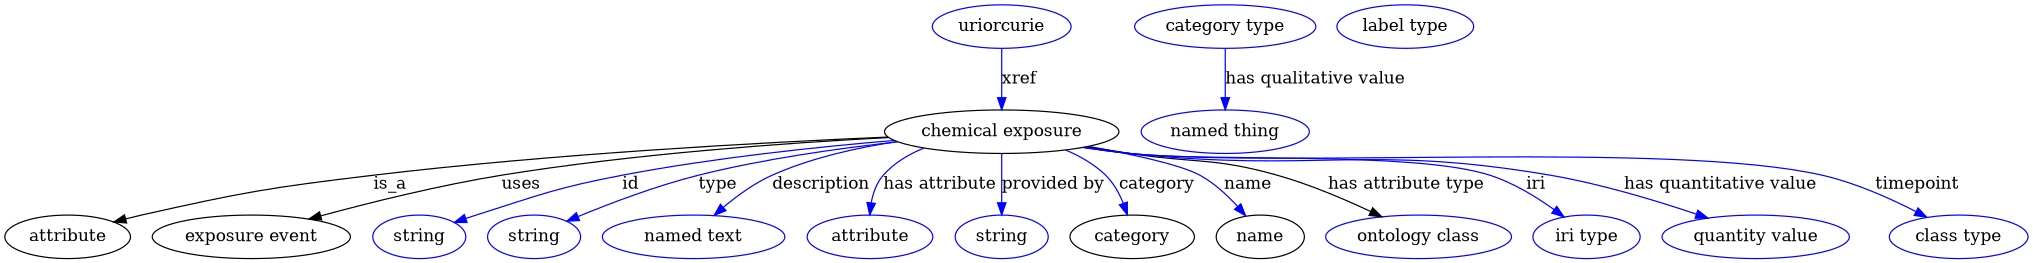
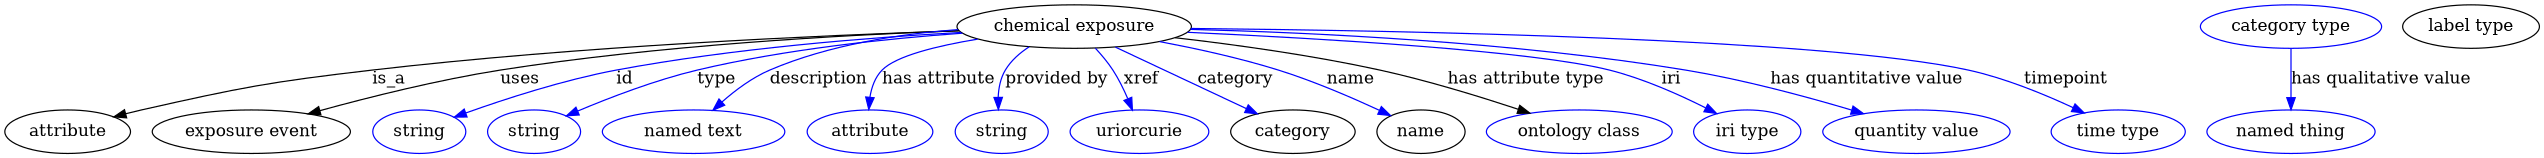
(1405, 27) -> (2471, 27)
(1002, 73) -> (1114, 72)
(1959, 237) -> (2118, 132)
